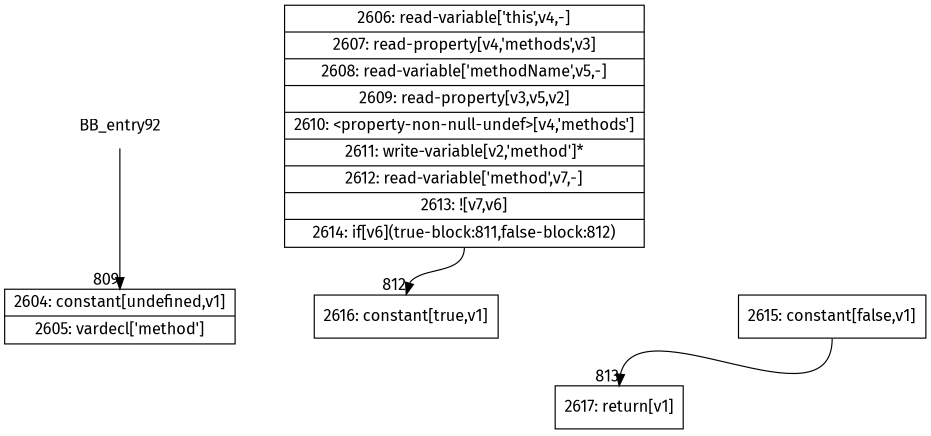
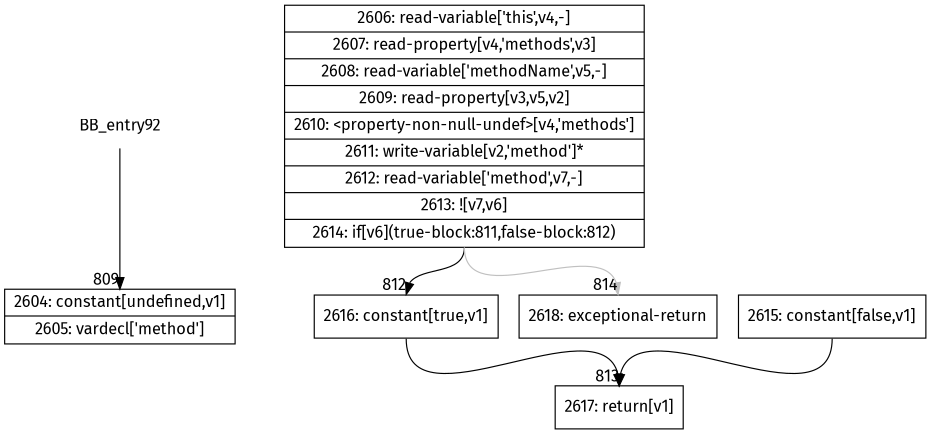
none -> (618, 317)
none -> (507, 364)
